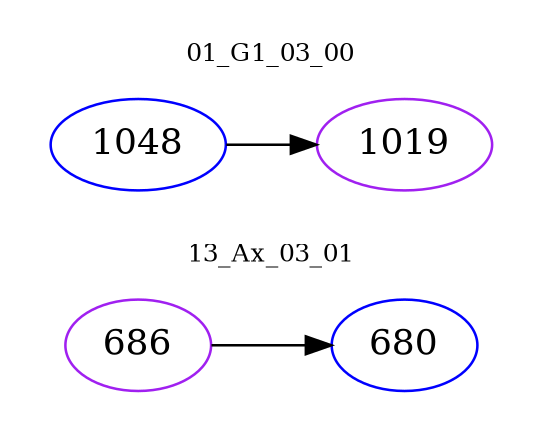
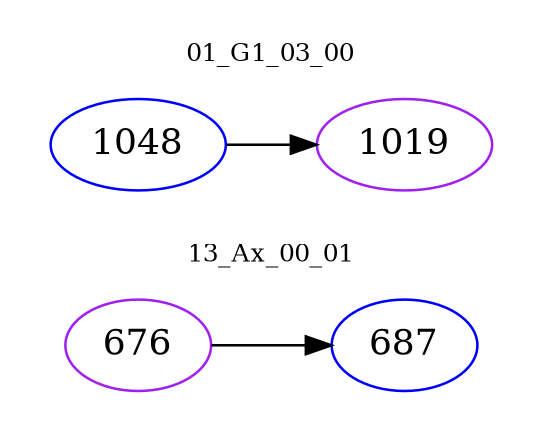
(271, 255) -> (271, 255)
(138, 345) -> (138, 345)
(405, 345) -> (405, 345)
